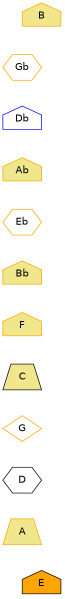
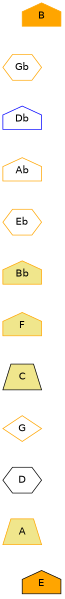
(42, 16) -> (42, 16)
(22, 171) -> (22, 171)
